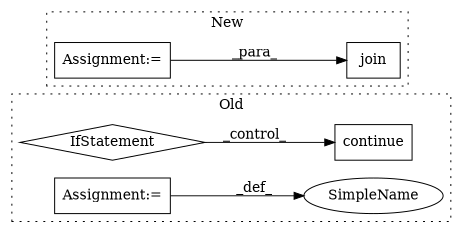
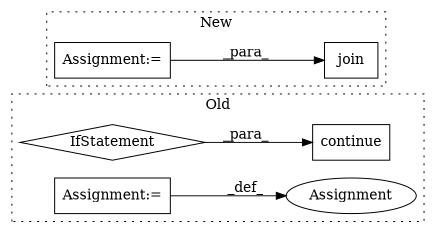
(255, 135) -> (246, 135)
(374, 196) -> (351, 196)
